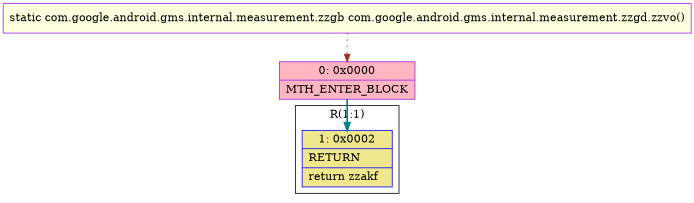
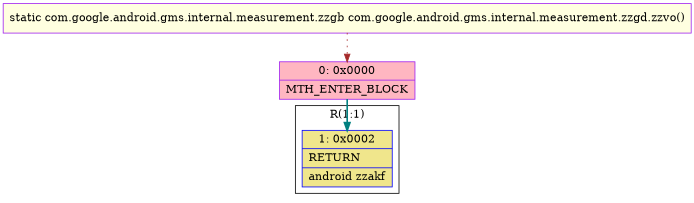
(344, 177) -> (347, 177)
